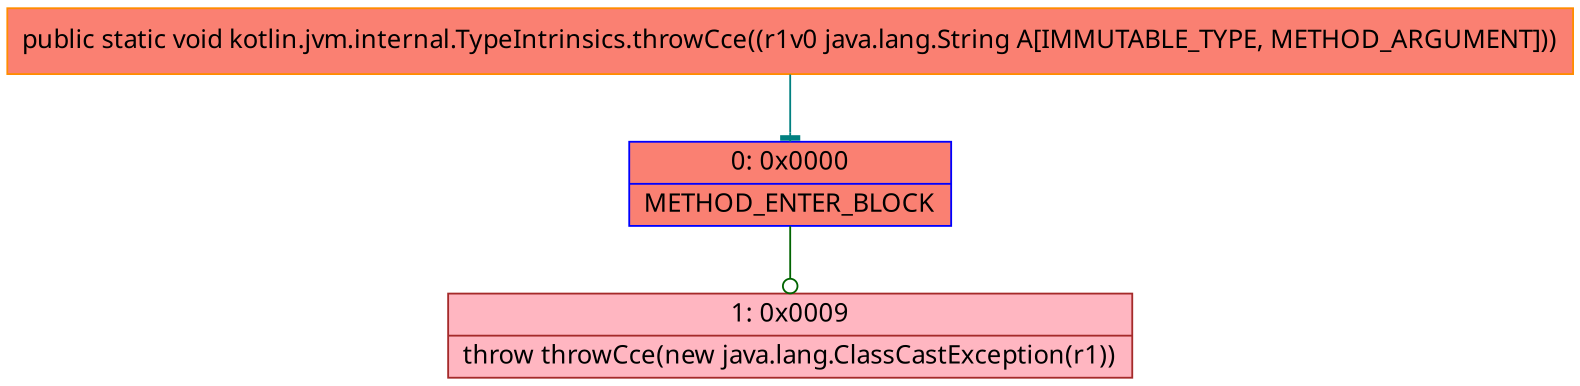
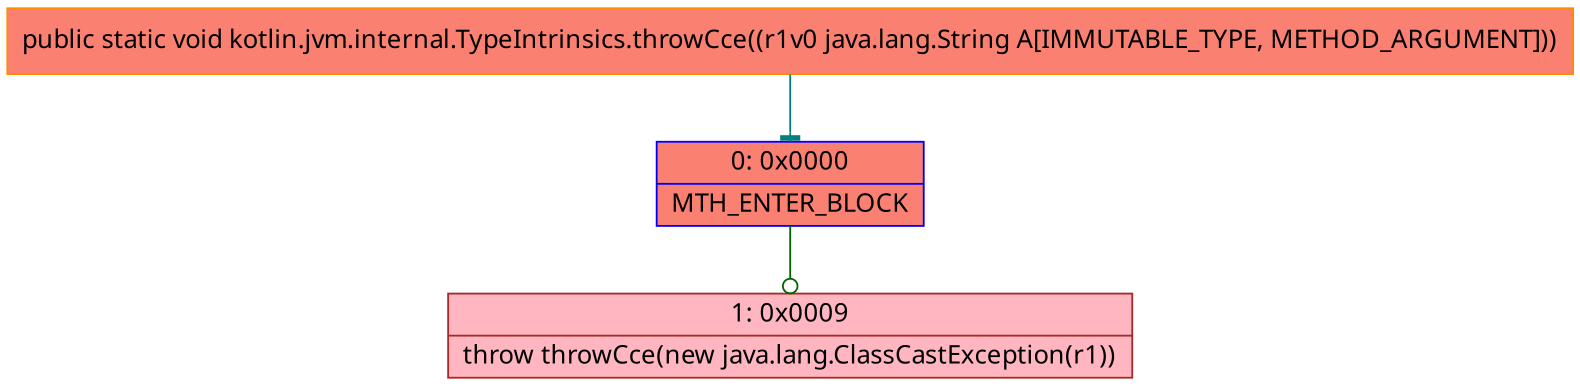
(790, 204) -> (790, 204)
